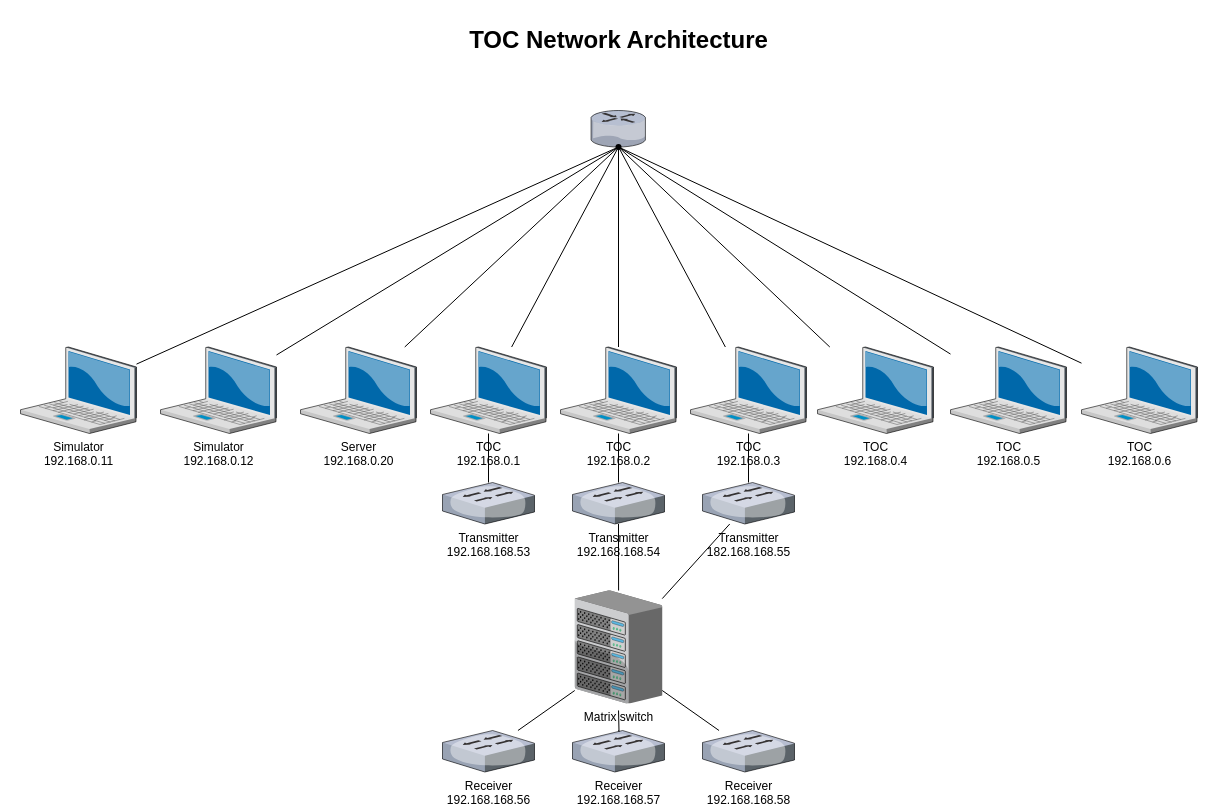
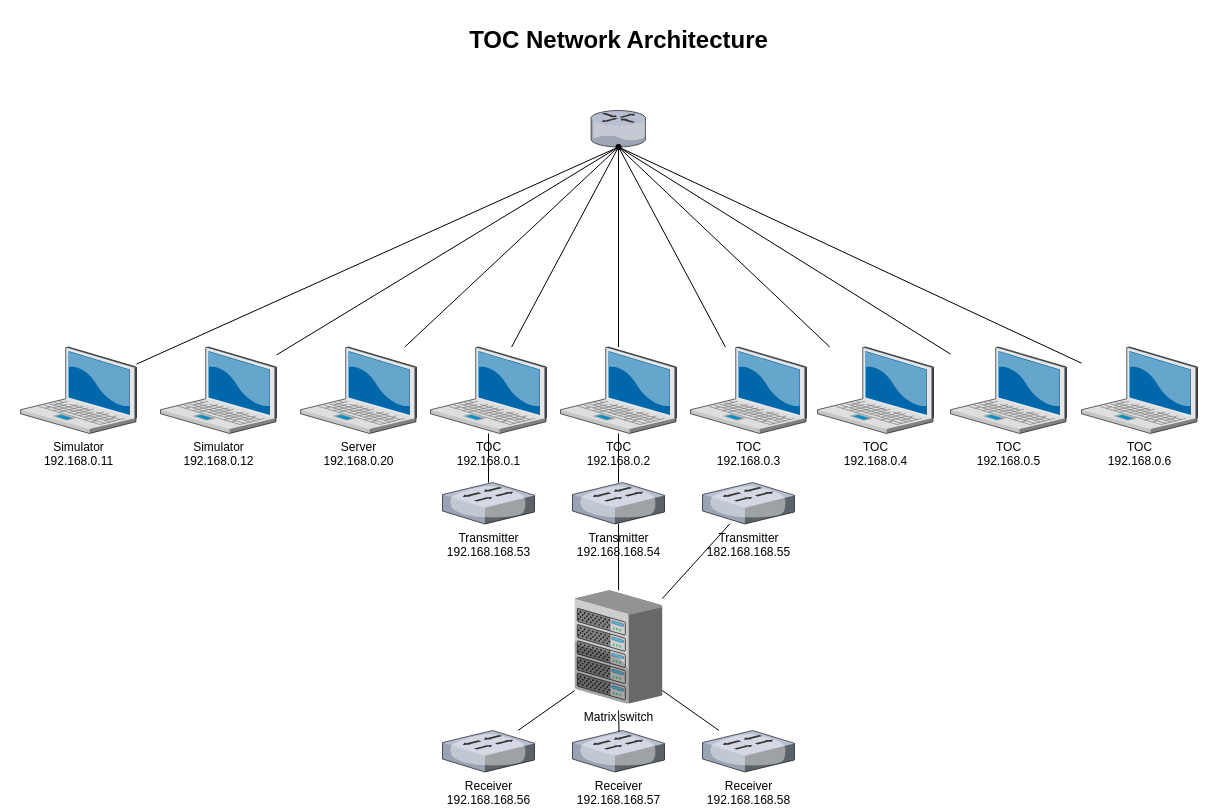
(749, 457) -> none
